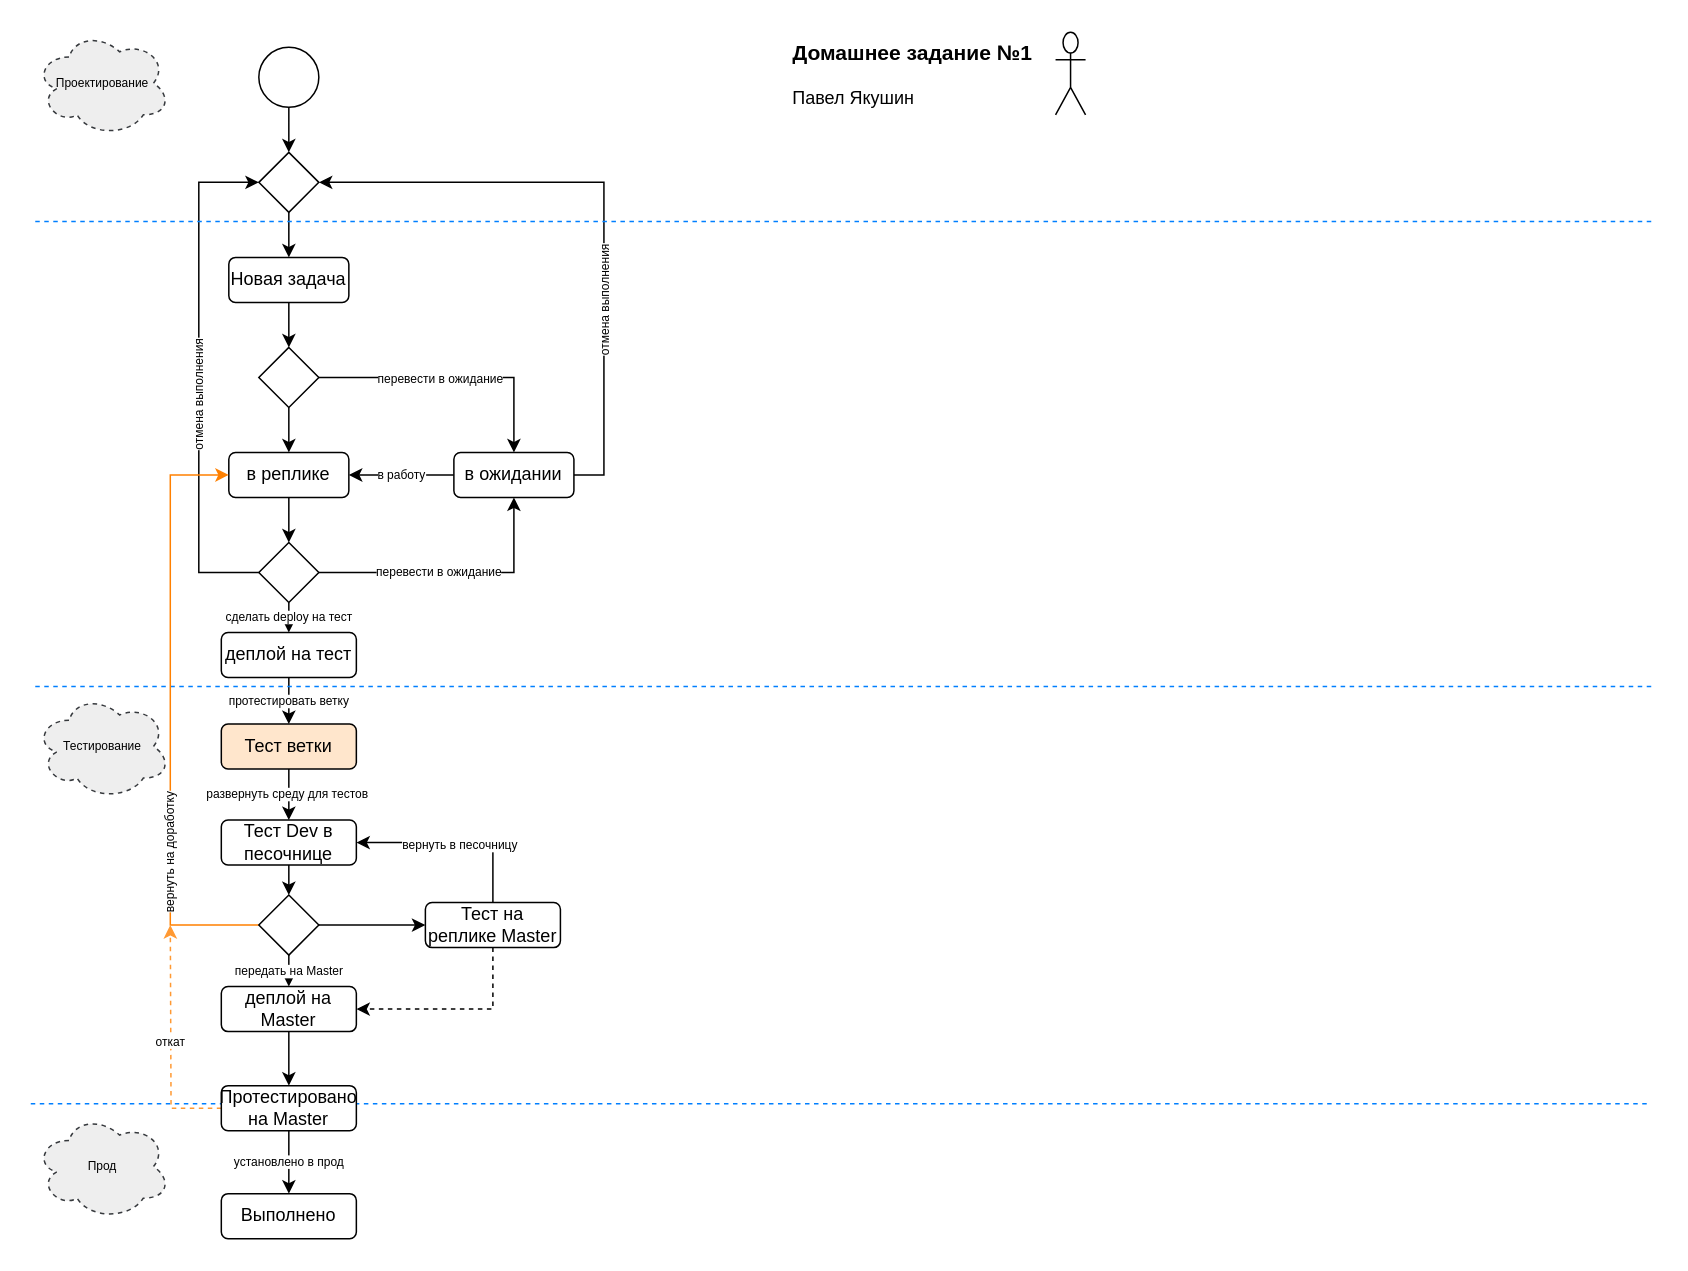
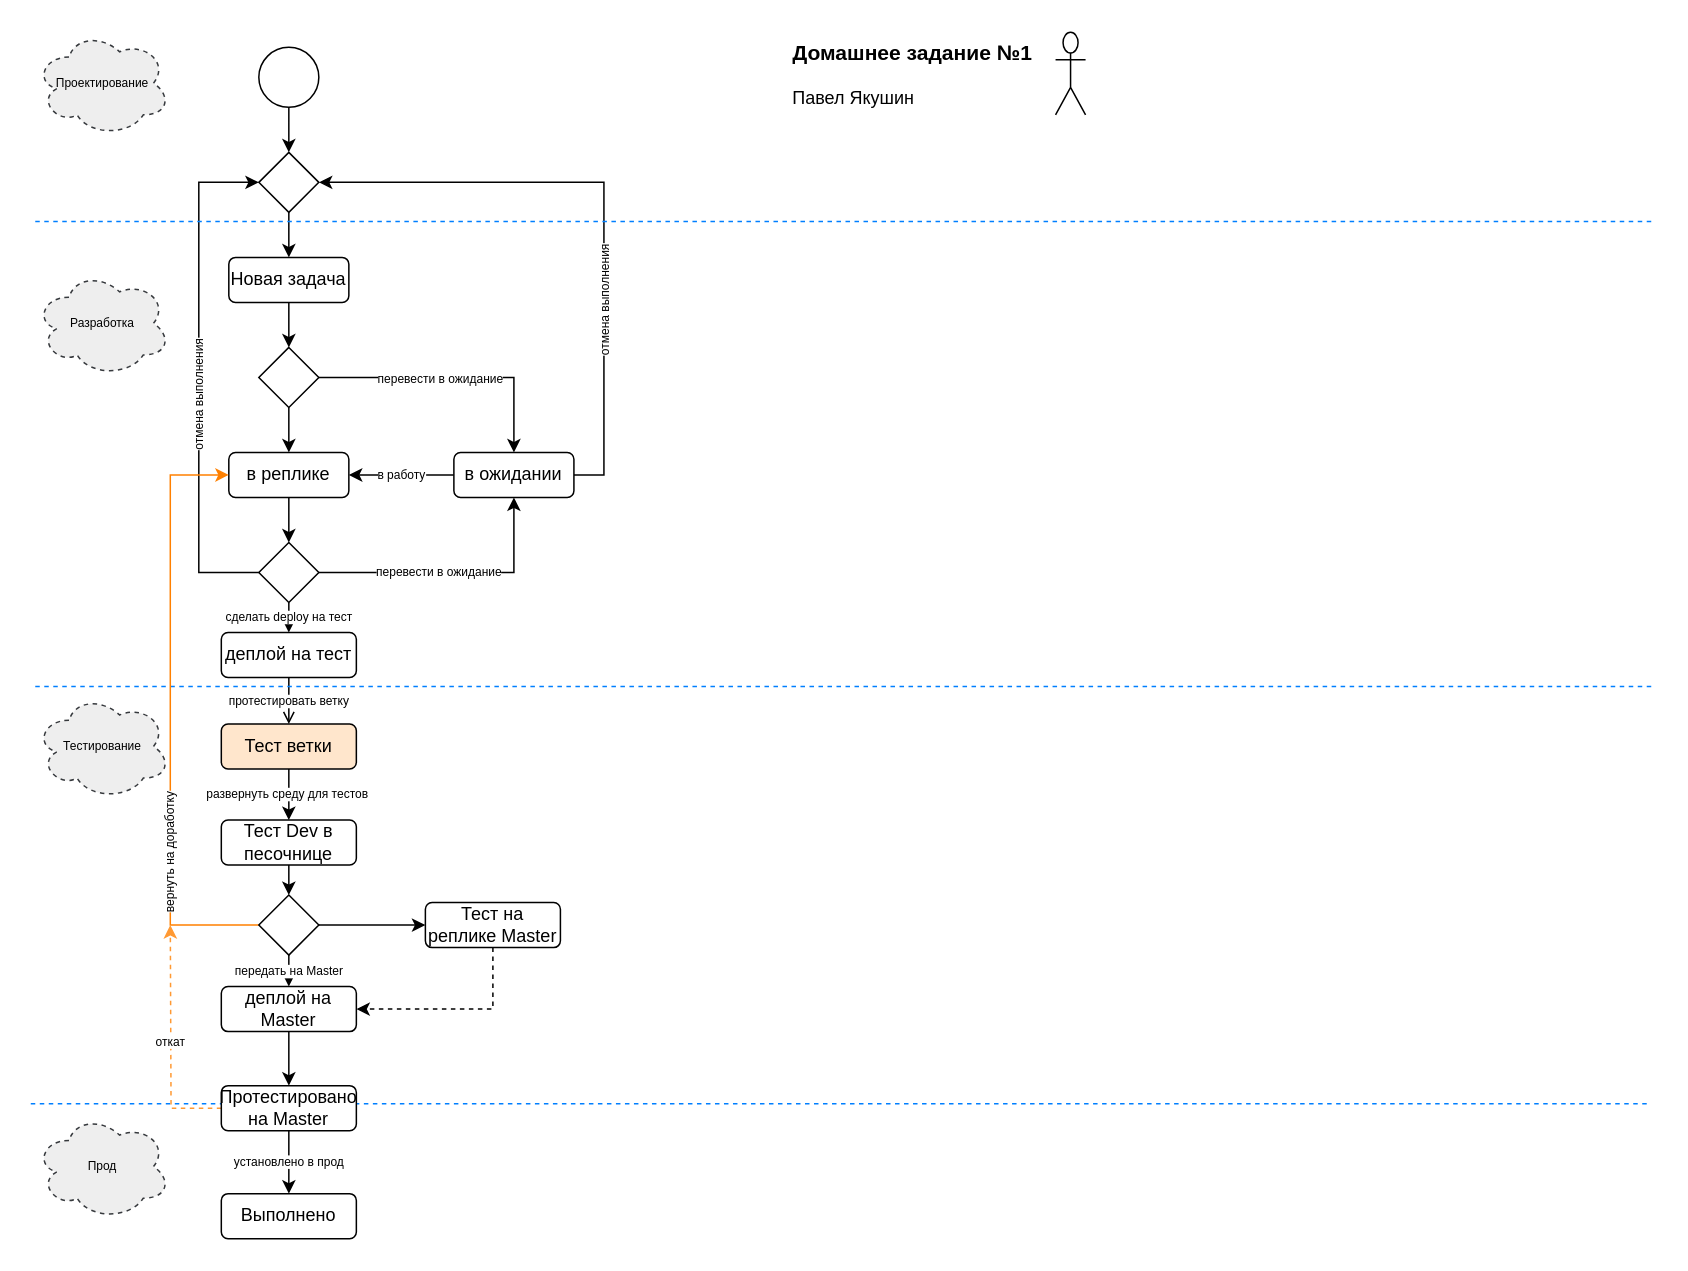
none -> (103, 323)
(289, 712) -> (289, 714)
(460, 842) -> none
